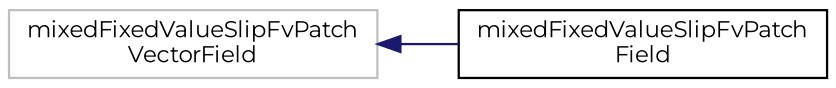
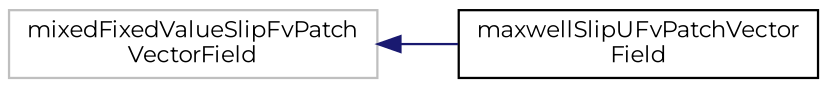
(643, 44) -> (638, 44)
